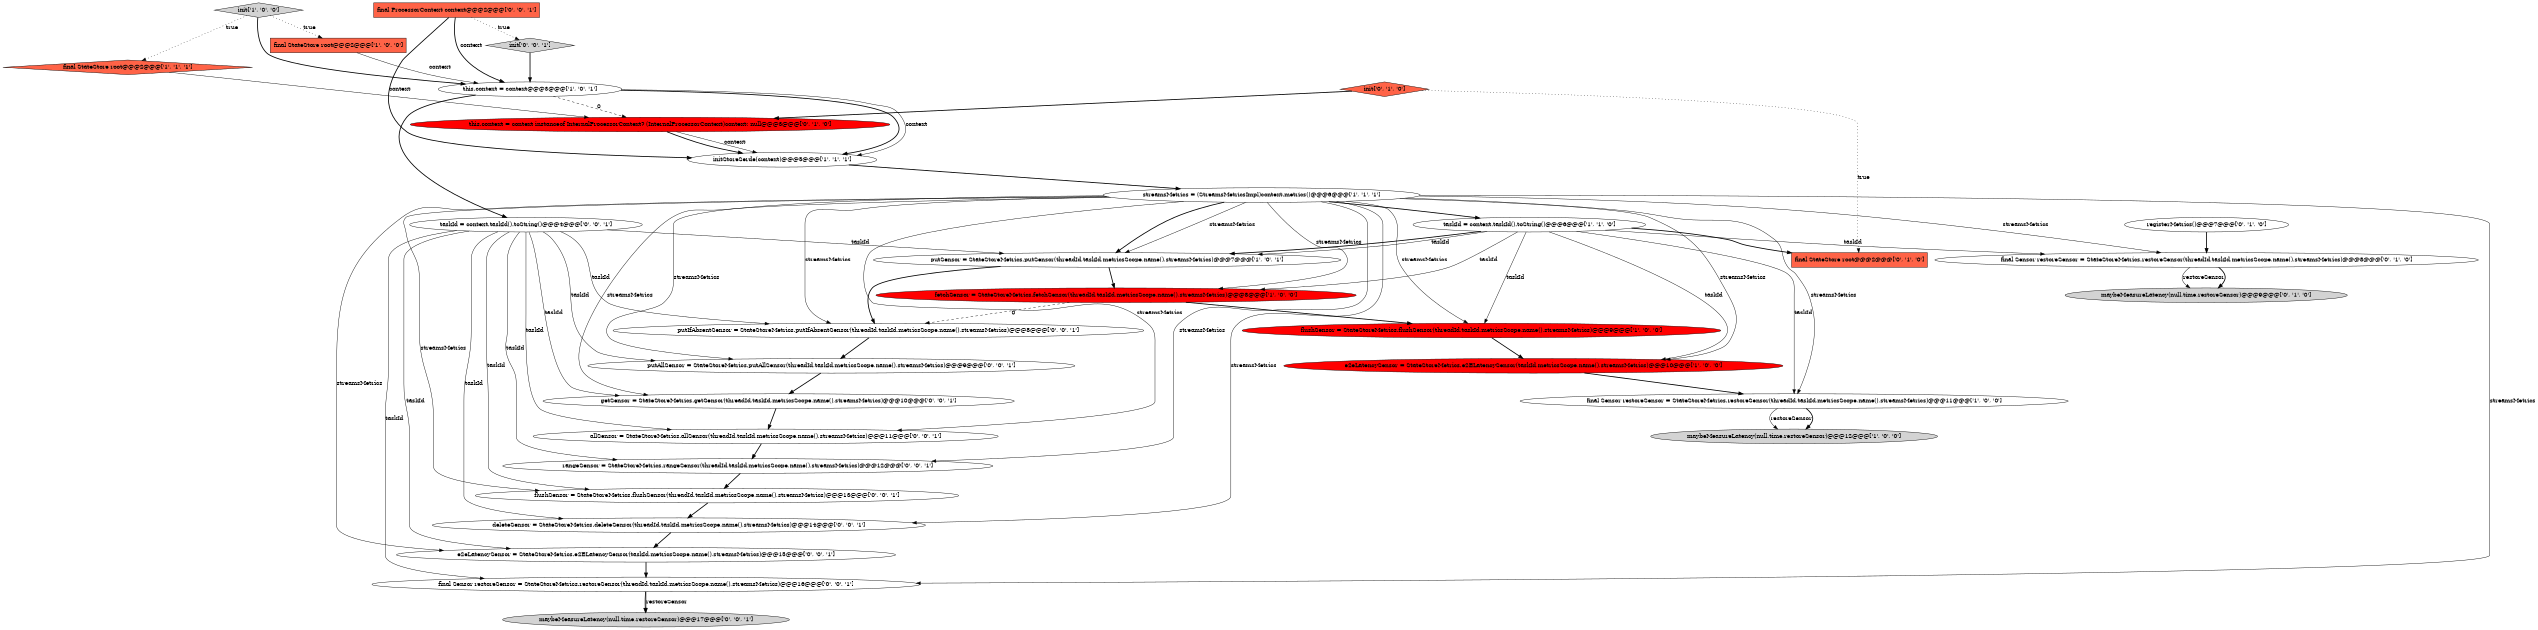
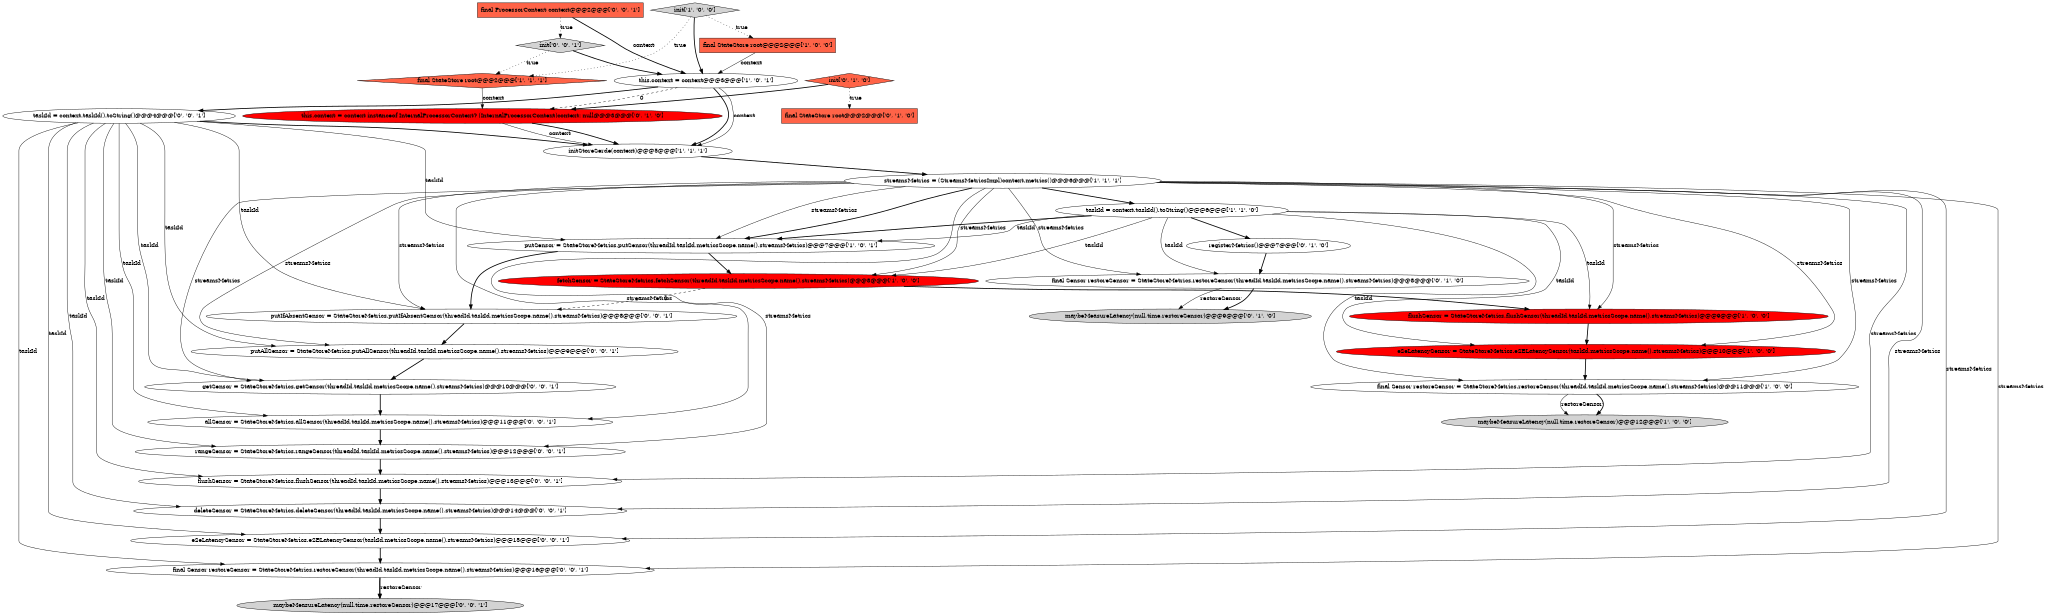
none -> (524, 62)
(474, 146) -> (392, 128)
(1737, 242) -> (1218, 227)
